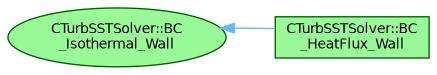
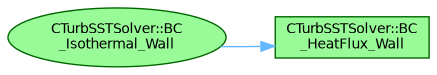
(255, 28) -> (241, 47)
